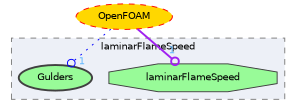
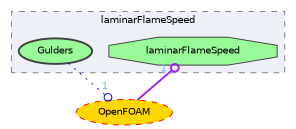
(93, 45) -> (87, 79)
